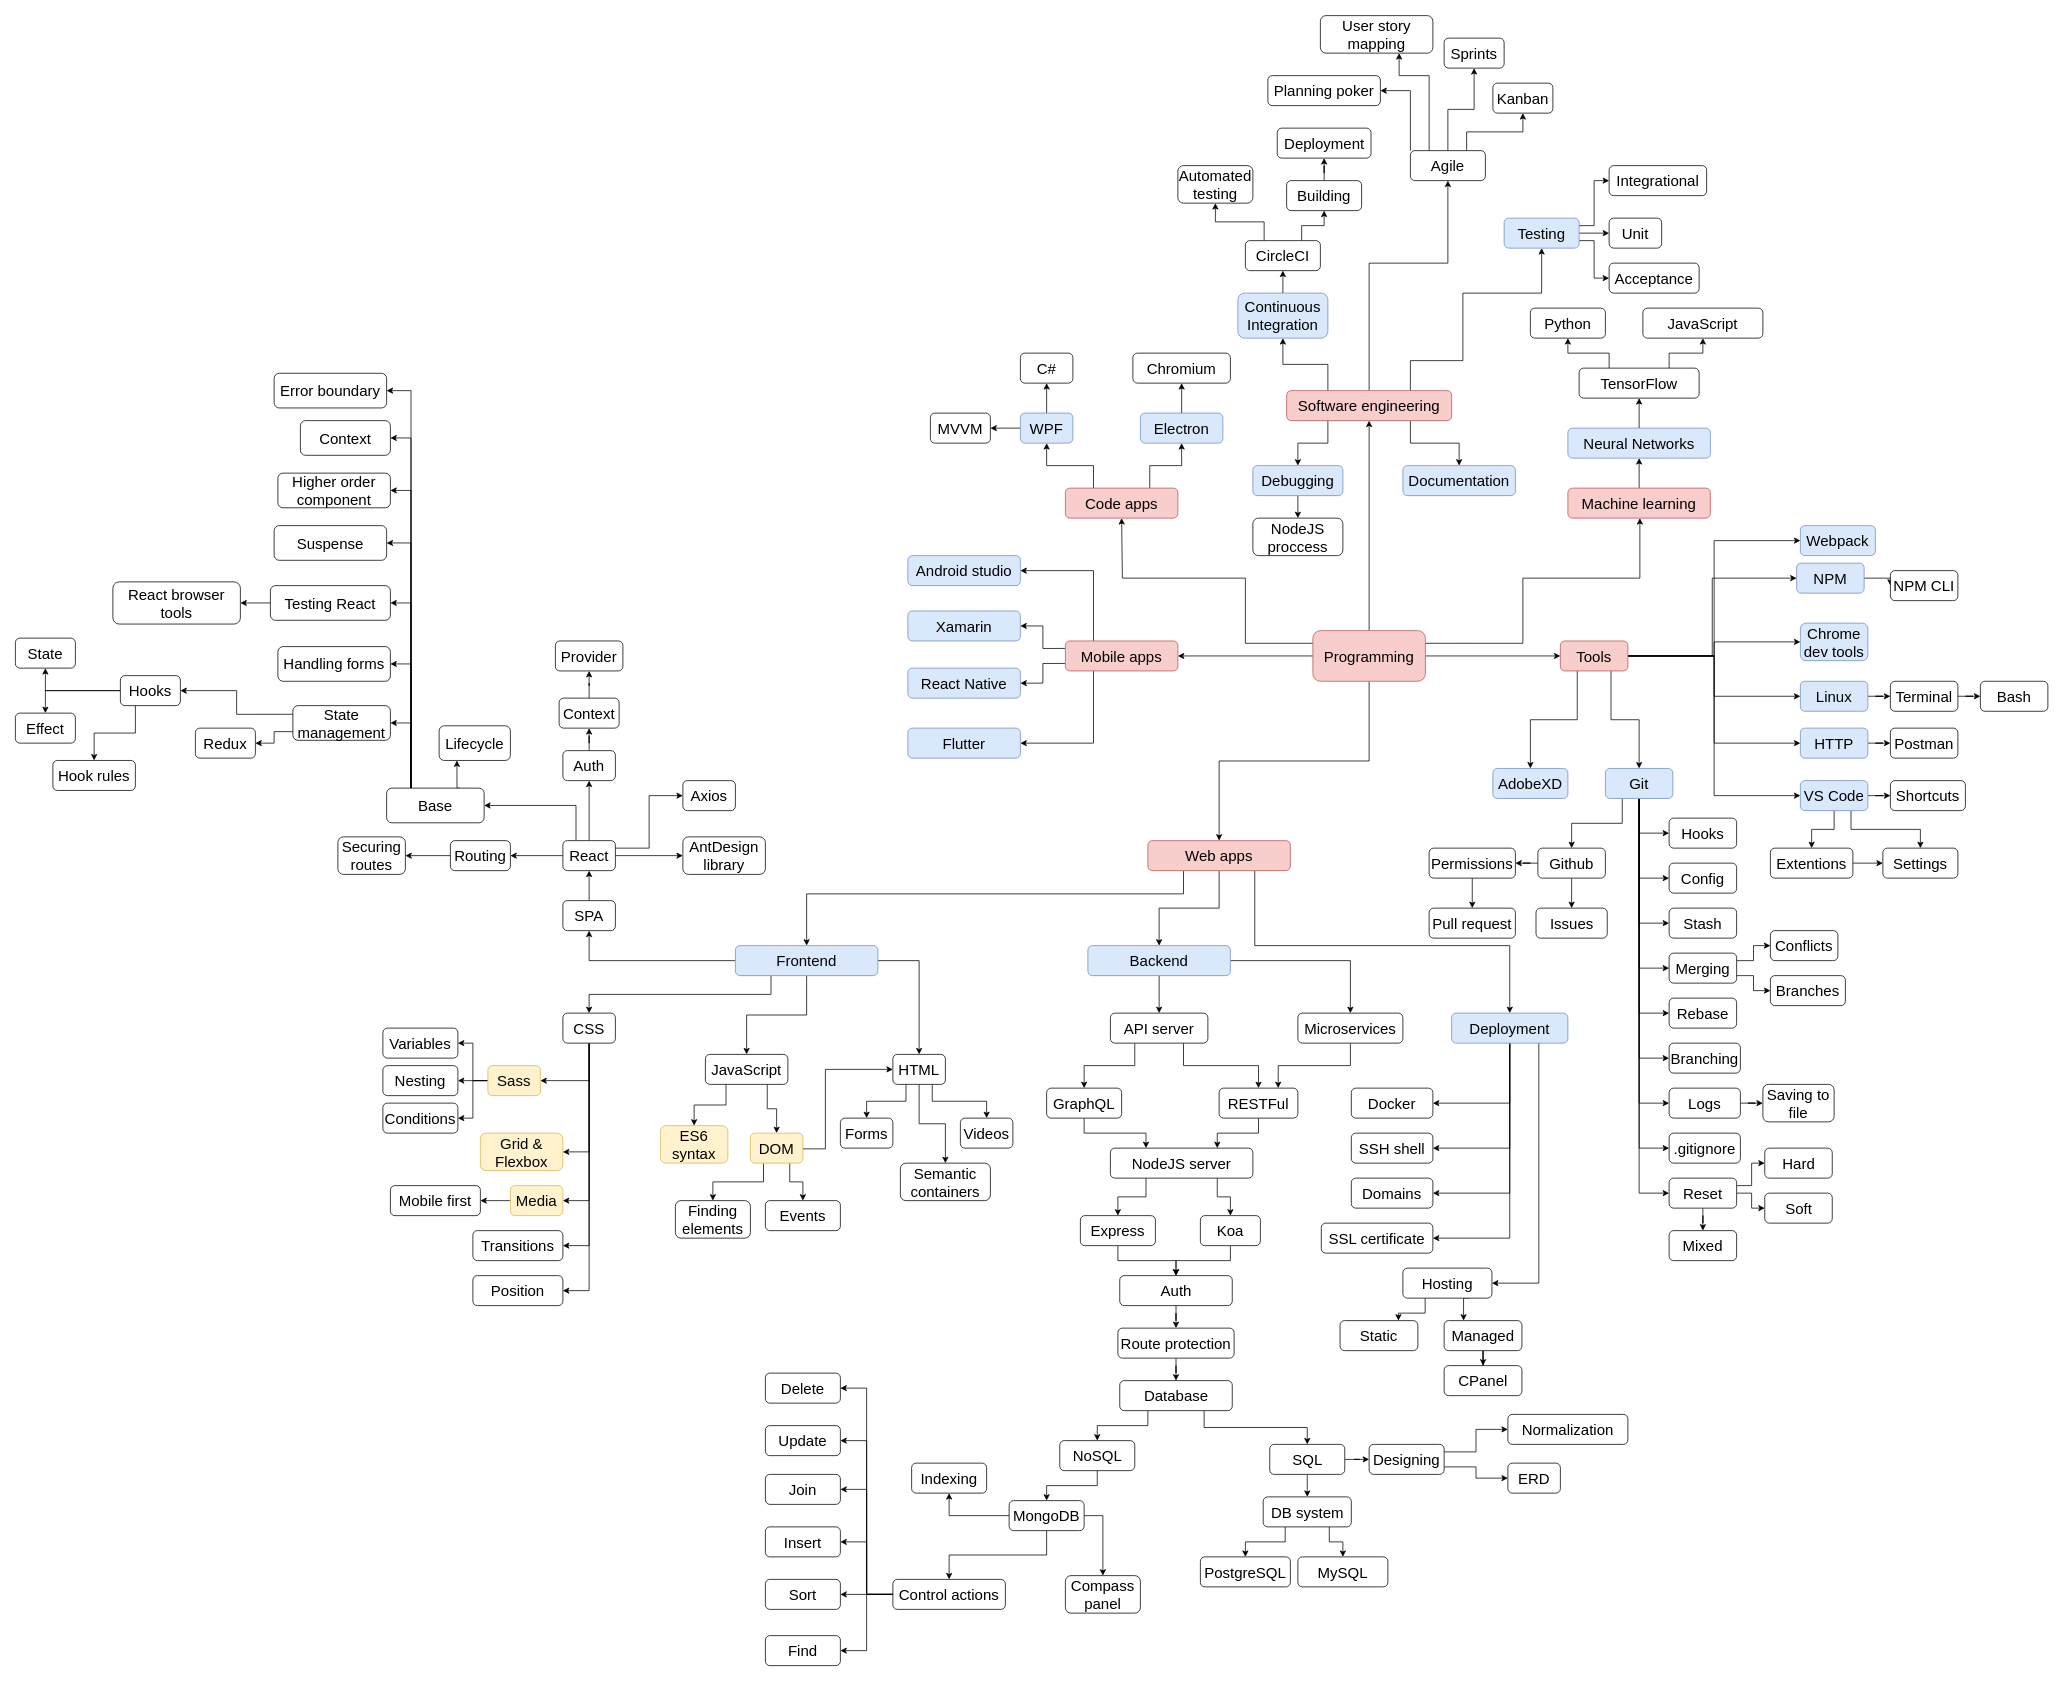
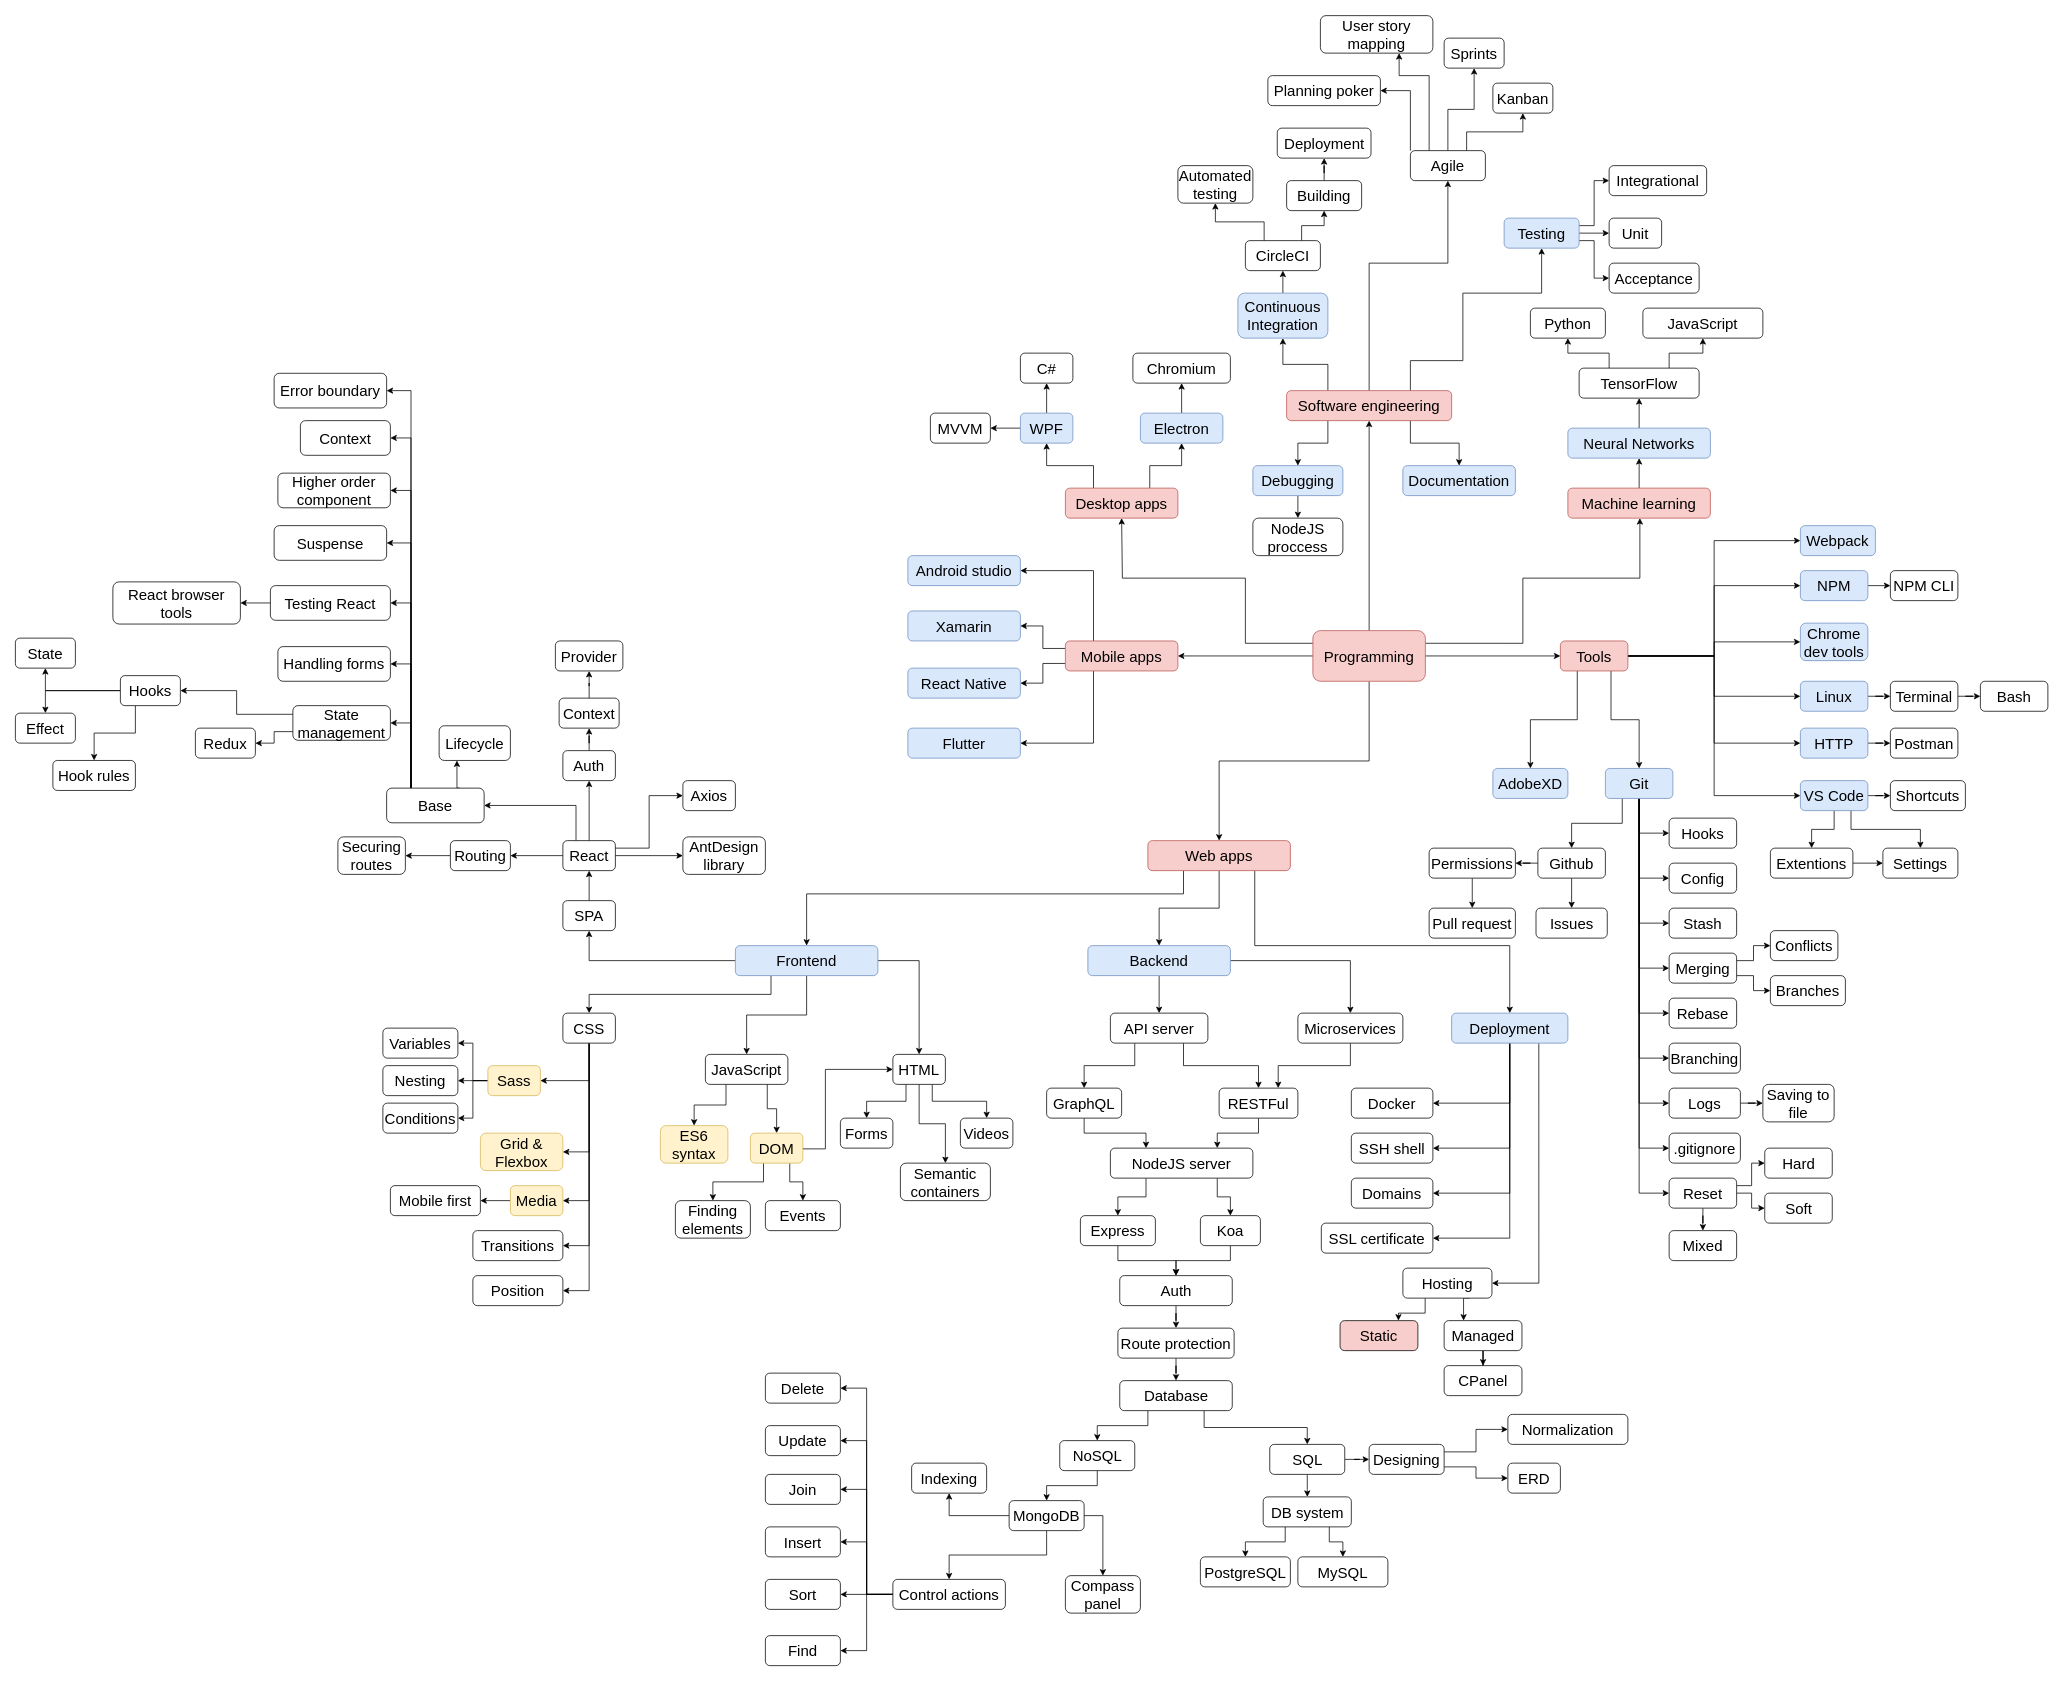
(1122, 503) -> (1122, 503)
(1830, 578) -> (1834, 585)
(1379, 1335) -> (1379, 1335)
